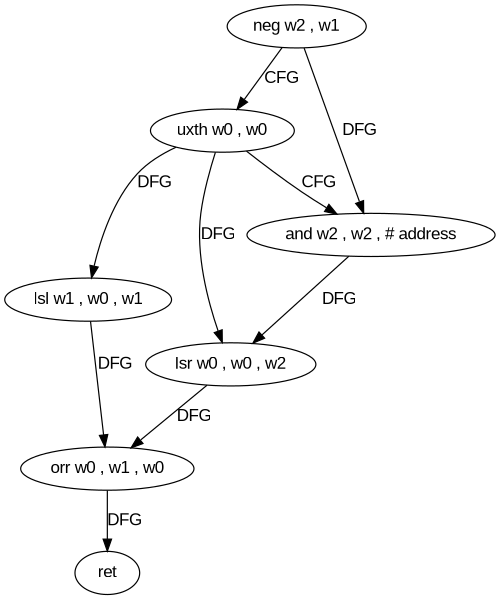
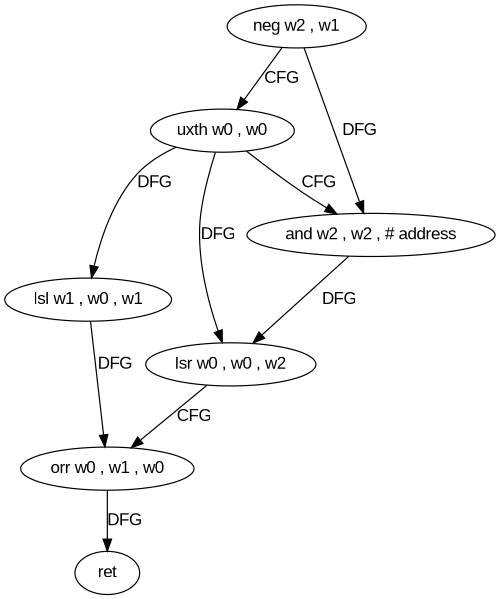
(195, 417) -> (195, 417)
